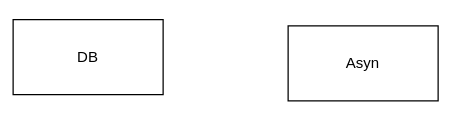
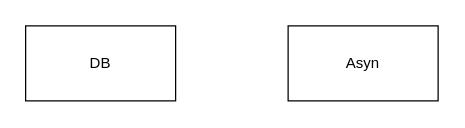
(88, 57) -> (101, 63)
